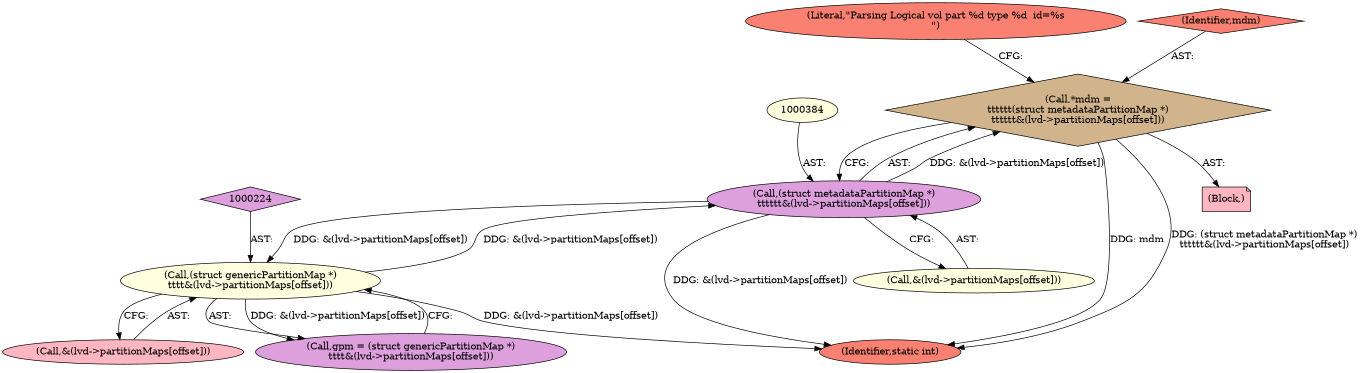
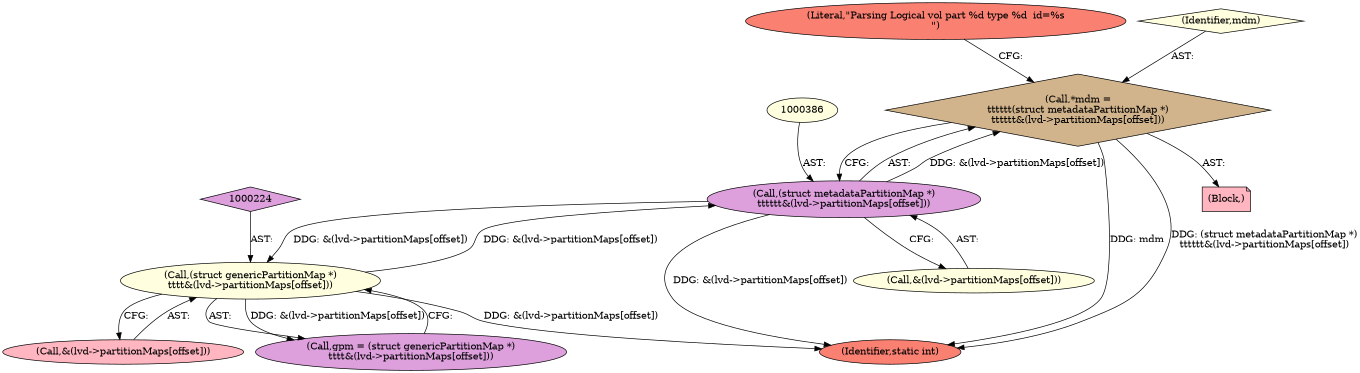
(1221, 21) -> (1221, 21)
(802, 110) -> (802, 110)
